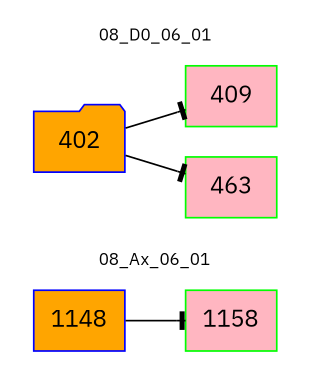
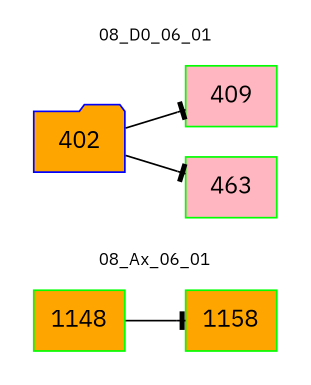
(79, 321) -> (79, 321)
(231, 321) -> (231, 321)
